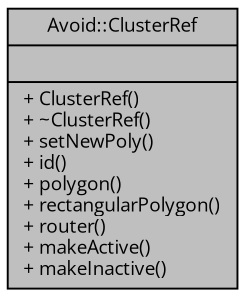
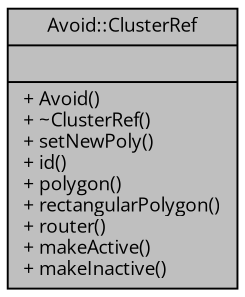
(82, 99) -> (62, 99)
